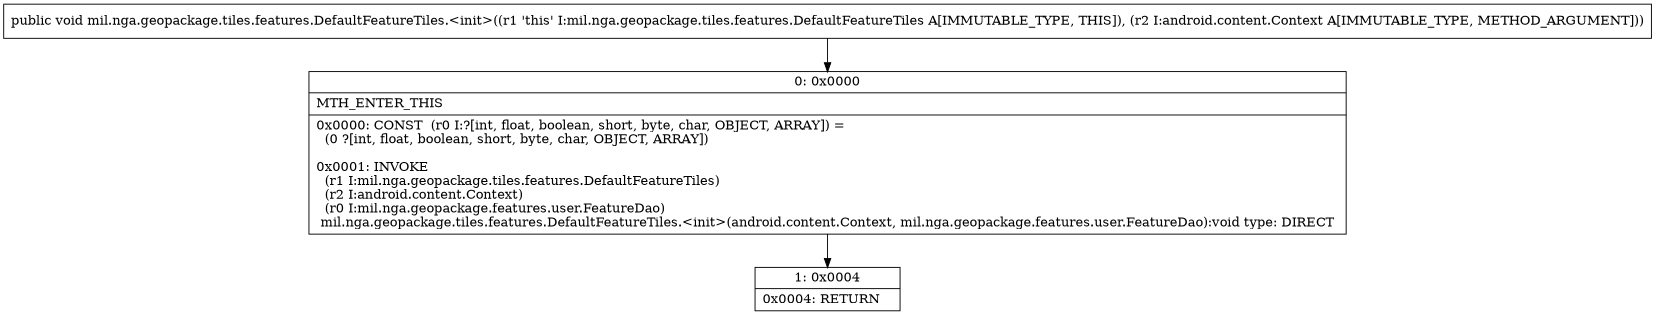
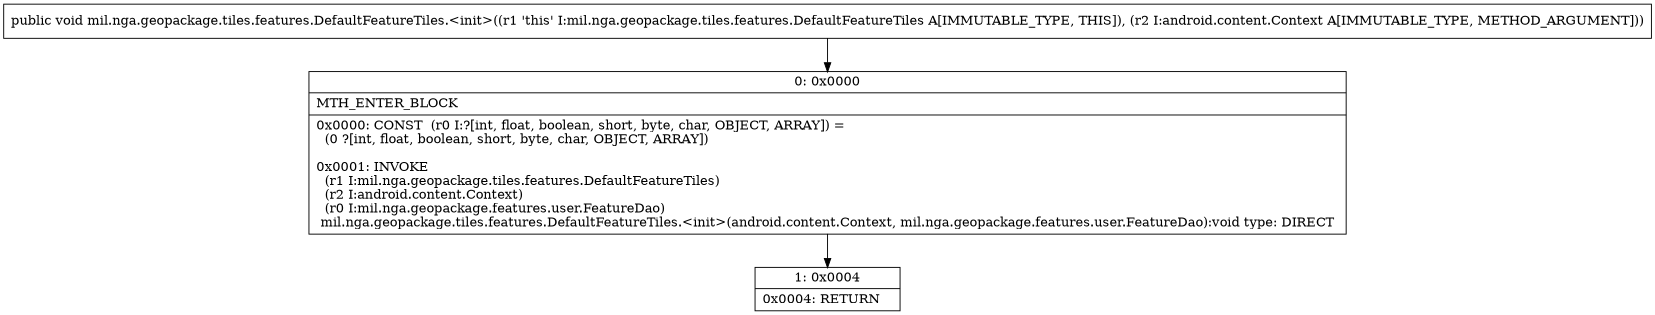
(380, 103) -> (387, 103)
